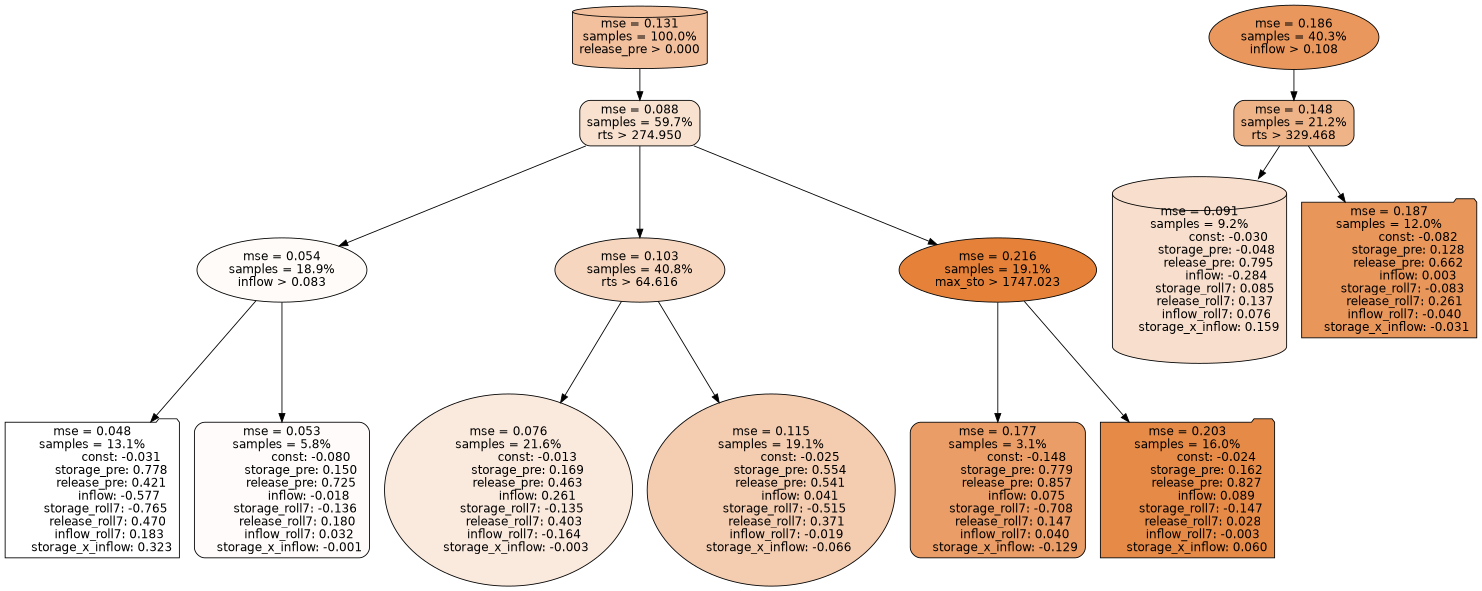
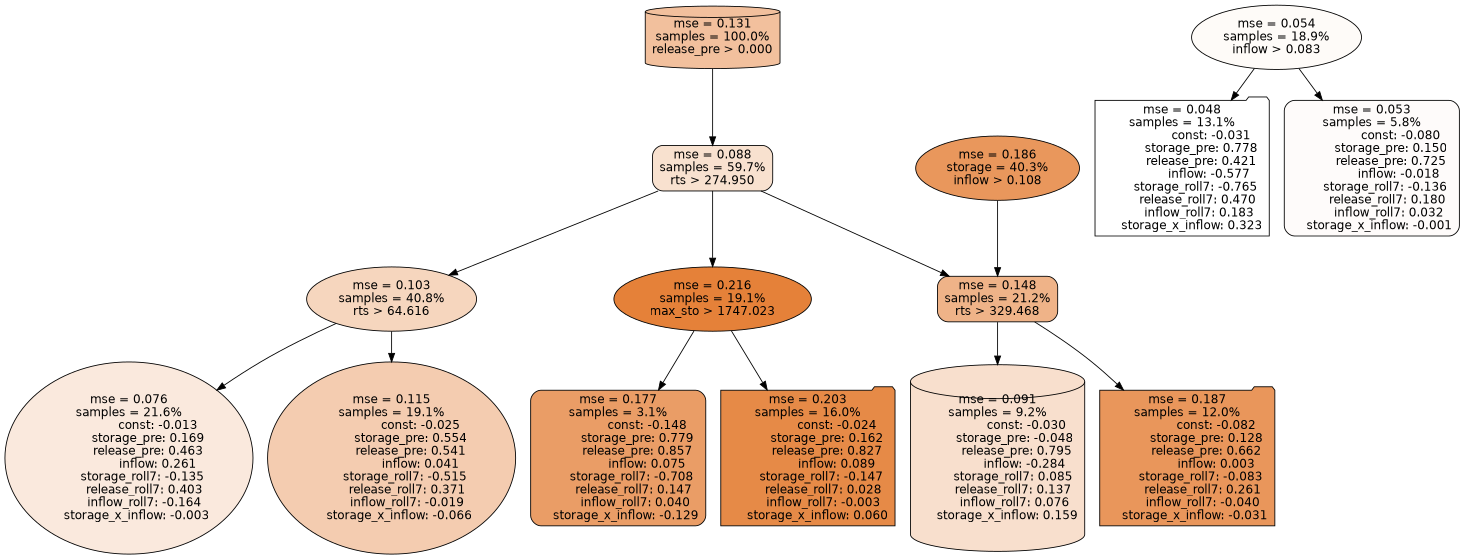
(1294, 37) -> (998, 168)
(467, 194) -> (851, 232)
